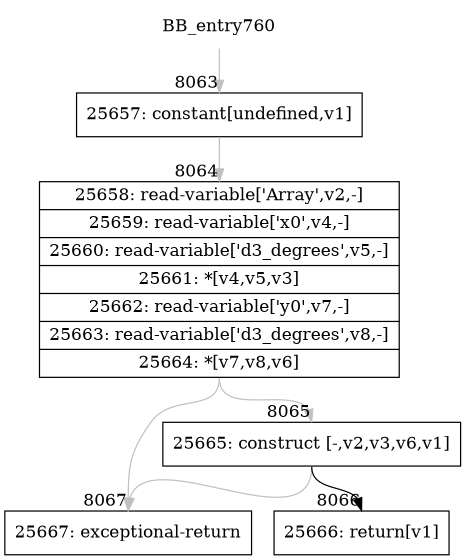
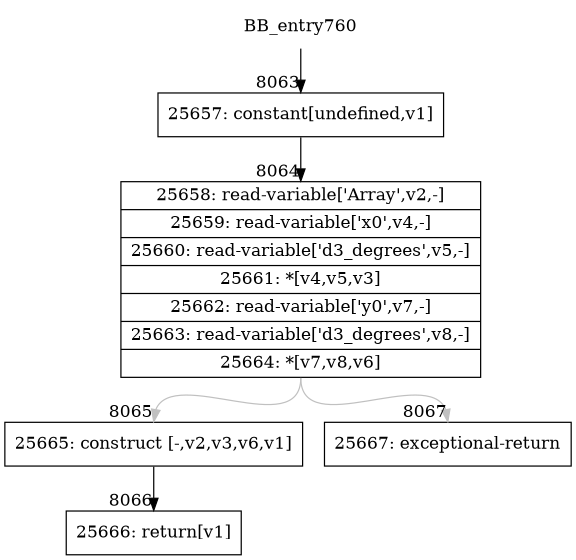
(219, 64) -> (301, 64)
(219, 153) -> (301, 153)
(226, 490) -> none
